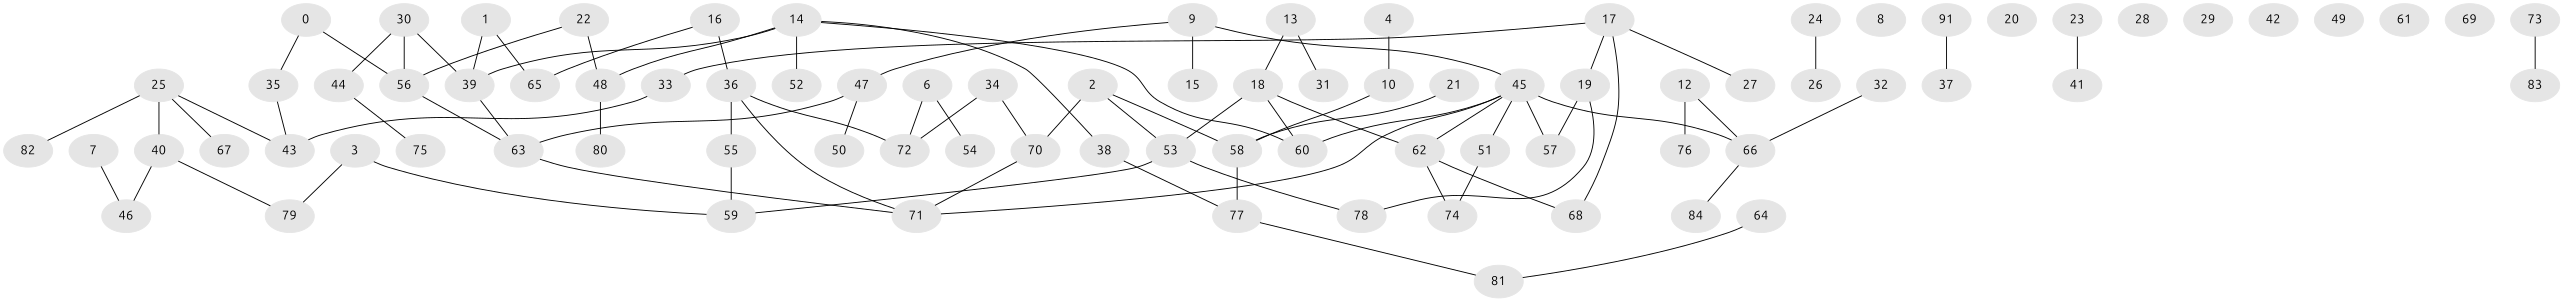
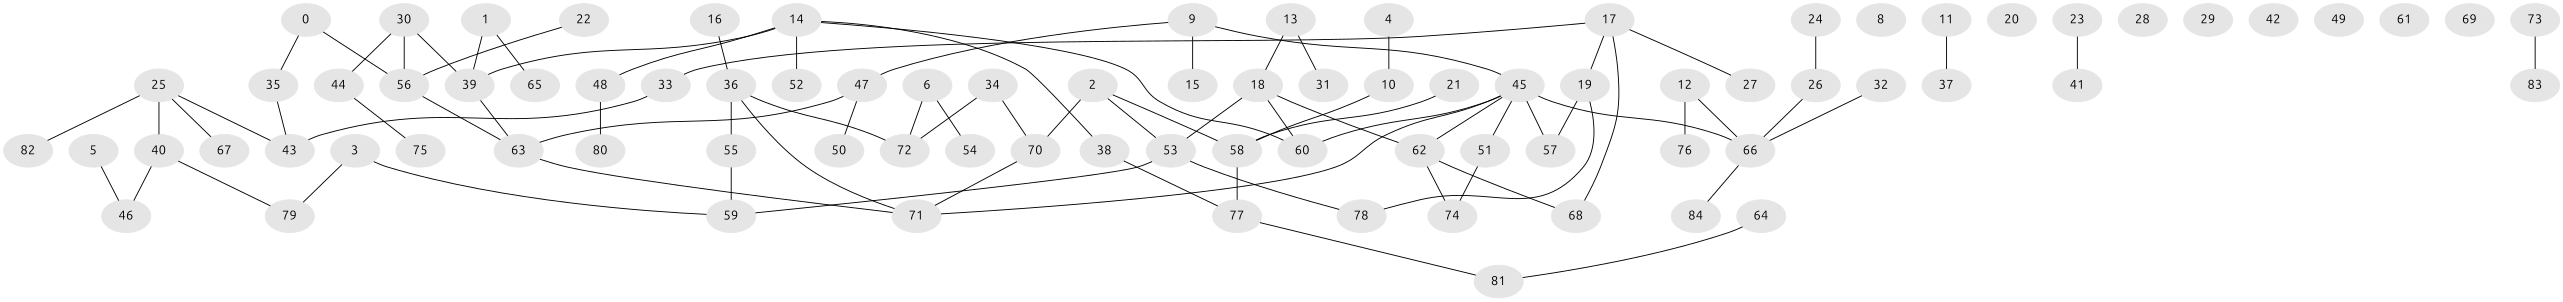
(1947, 20) -> (1947, 20)
(640, 43) -> none
(591, 46) -> none
none -> (1783, 118)
(94, 151) -> (94, 151)
